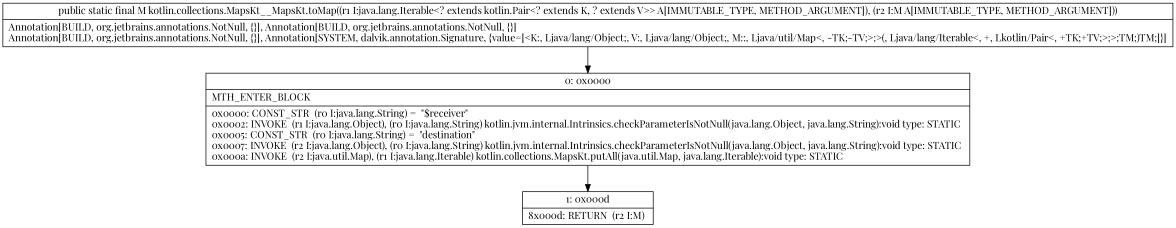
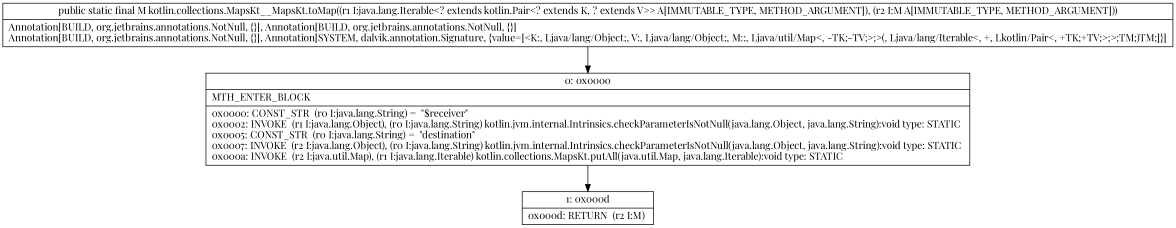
(588, 216) -> (588, 216)
